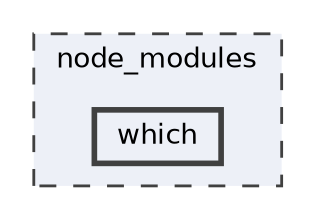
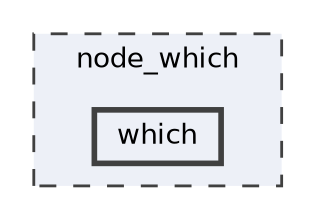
(158, 61) -> (158, 61)
